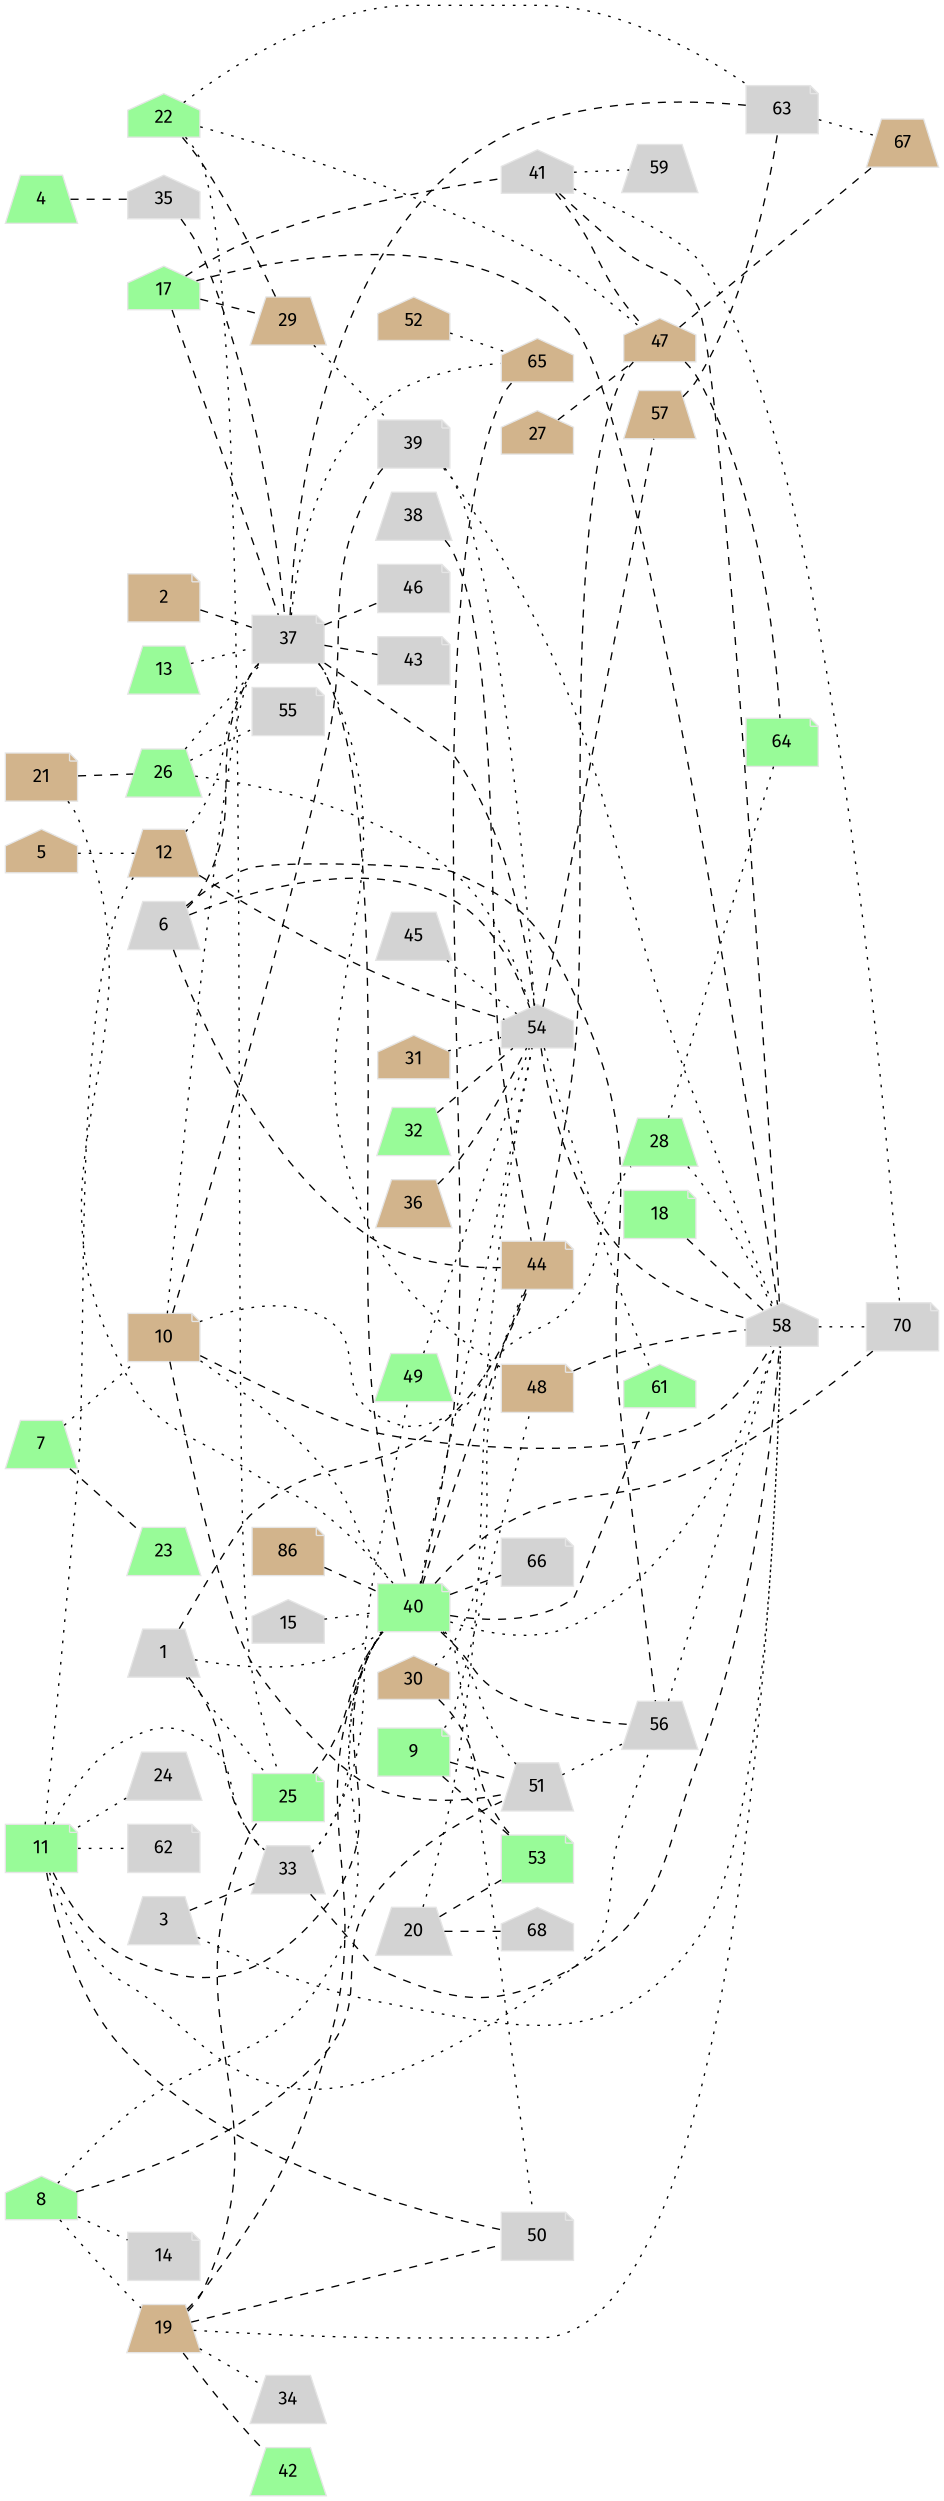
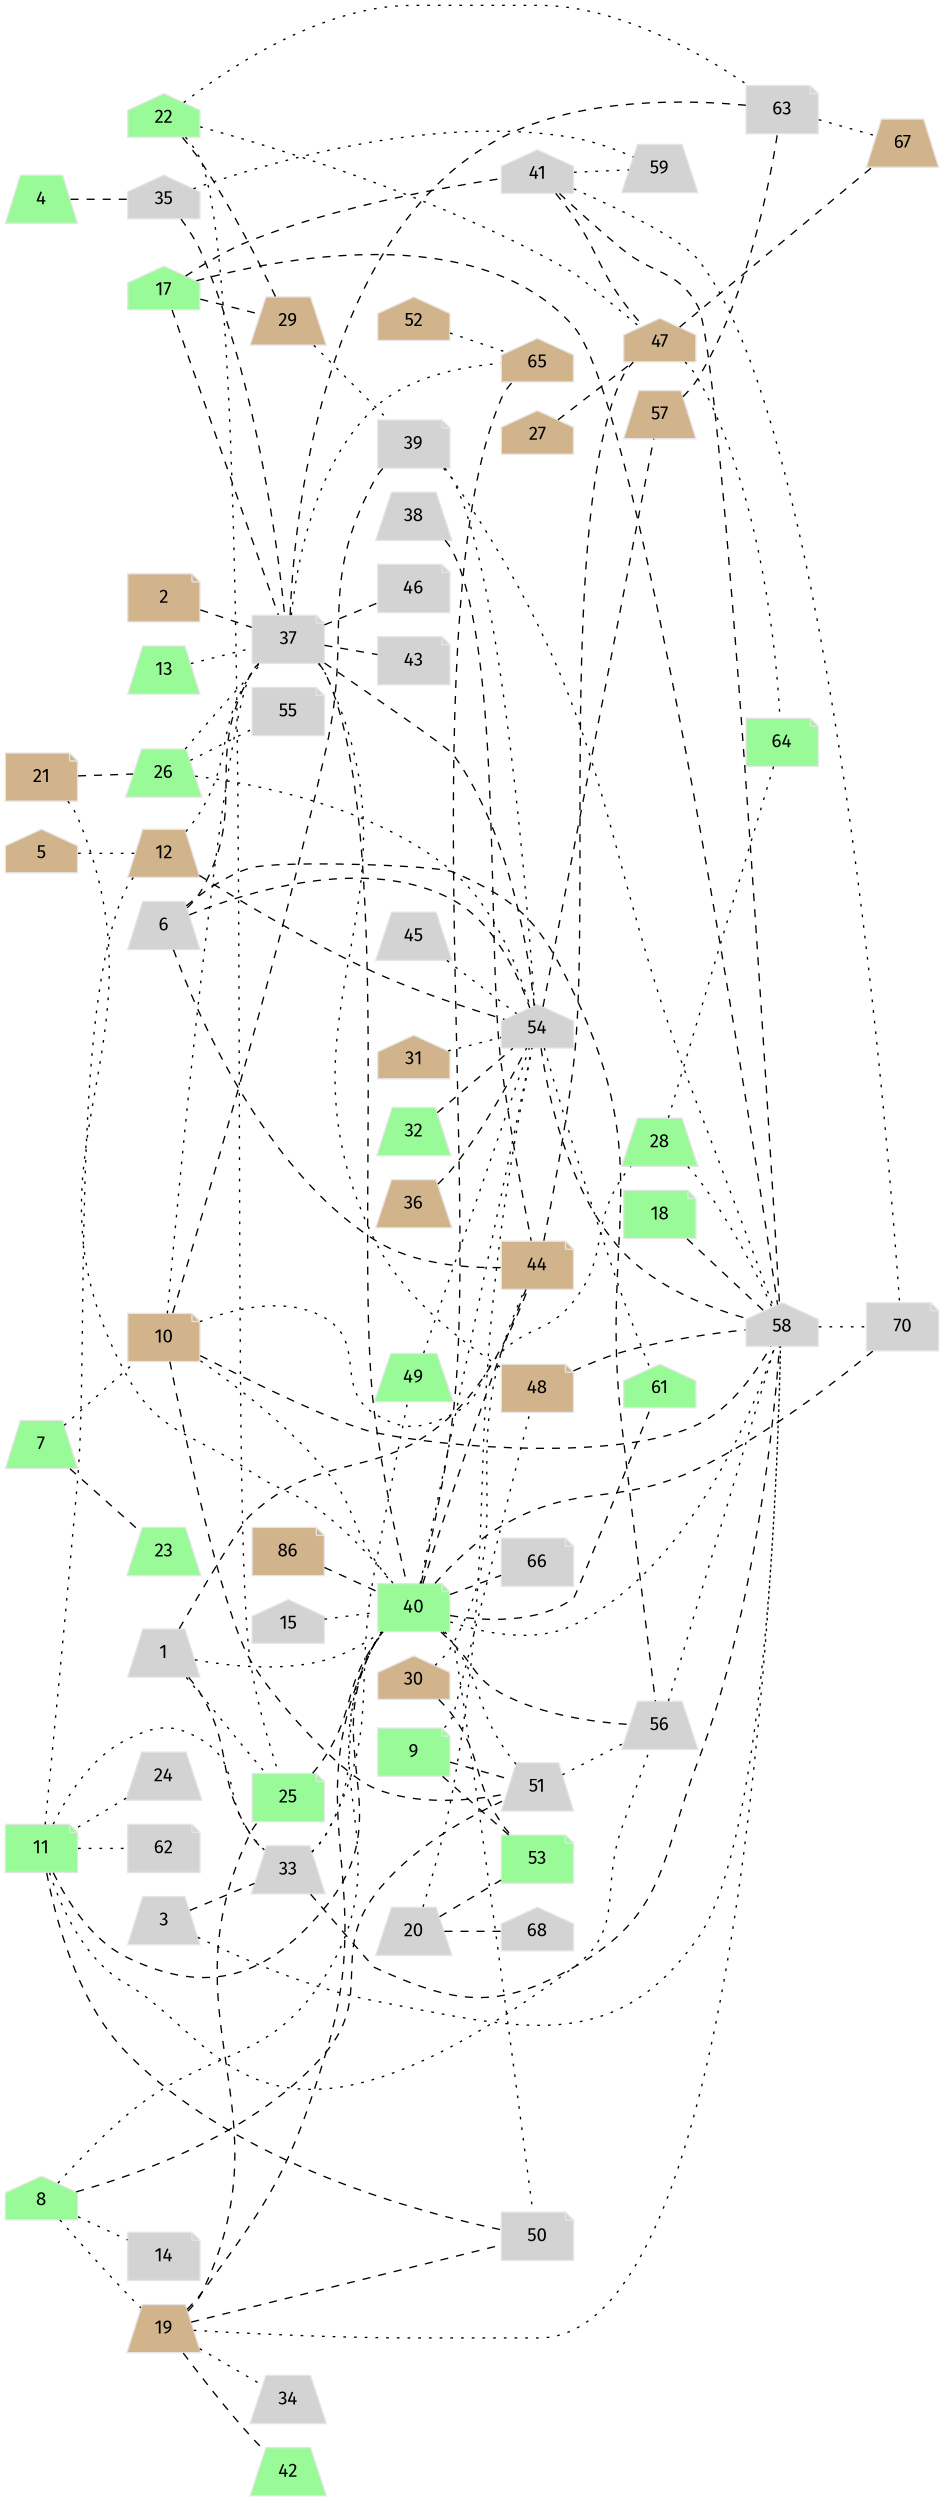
none -> (412, 136)
(754, 534) -> (754, 534)
